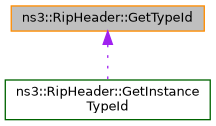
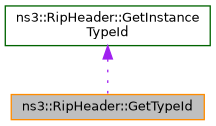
(108, 62) -> (108, 77)
